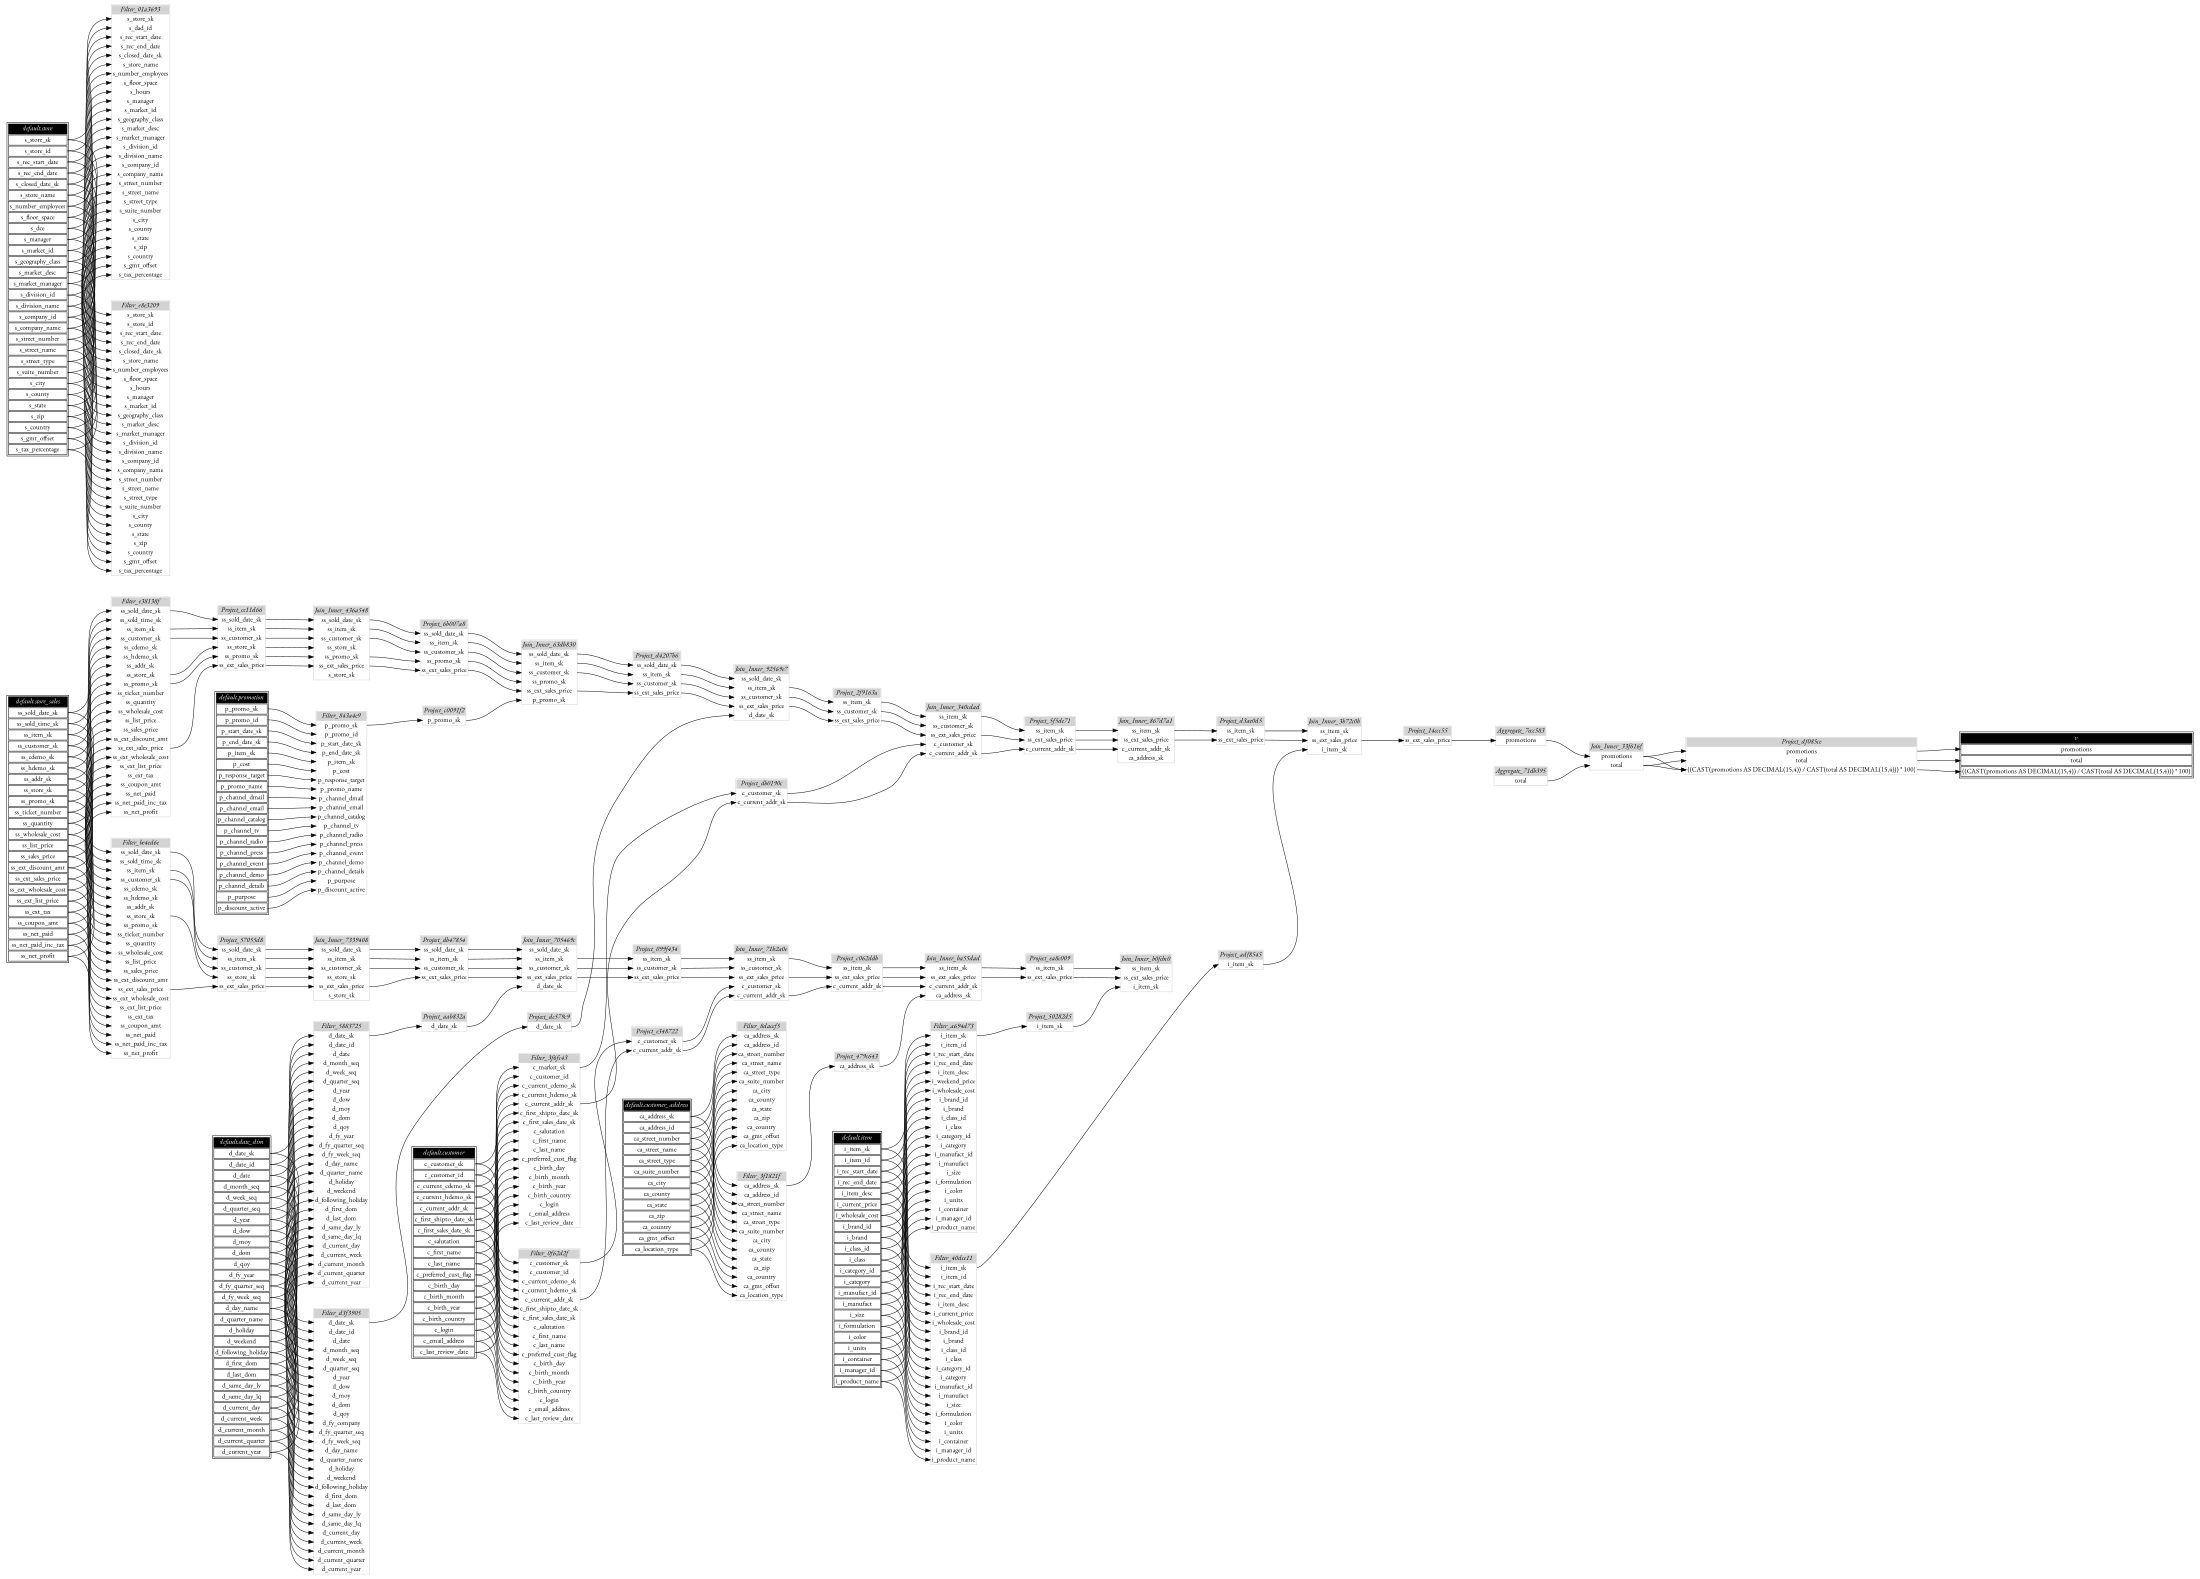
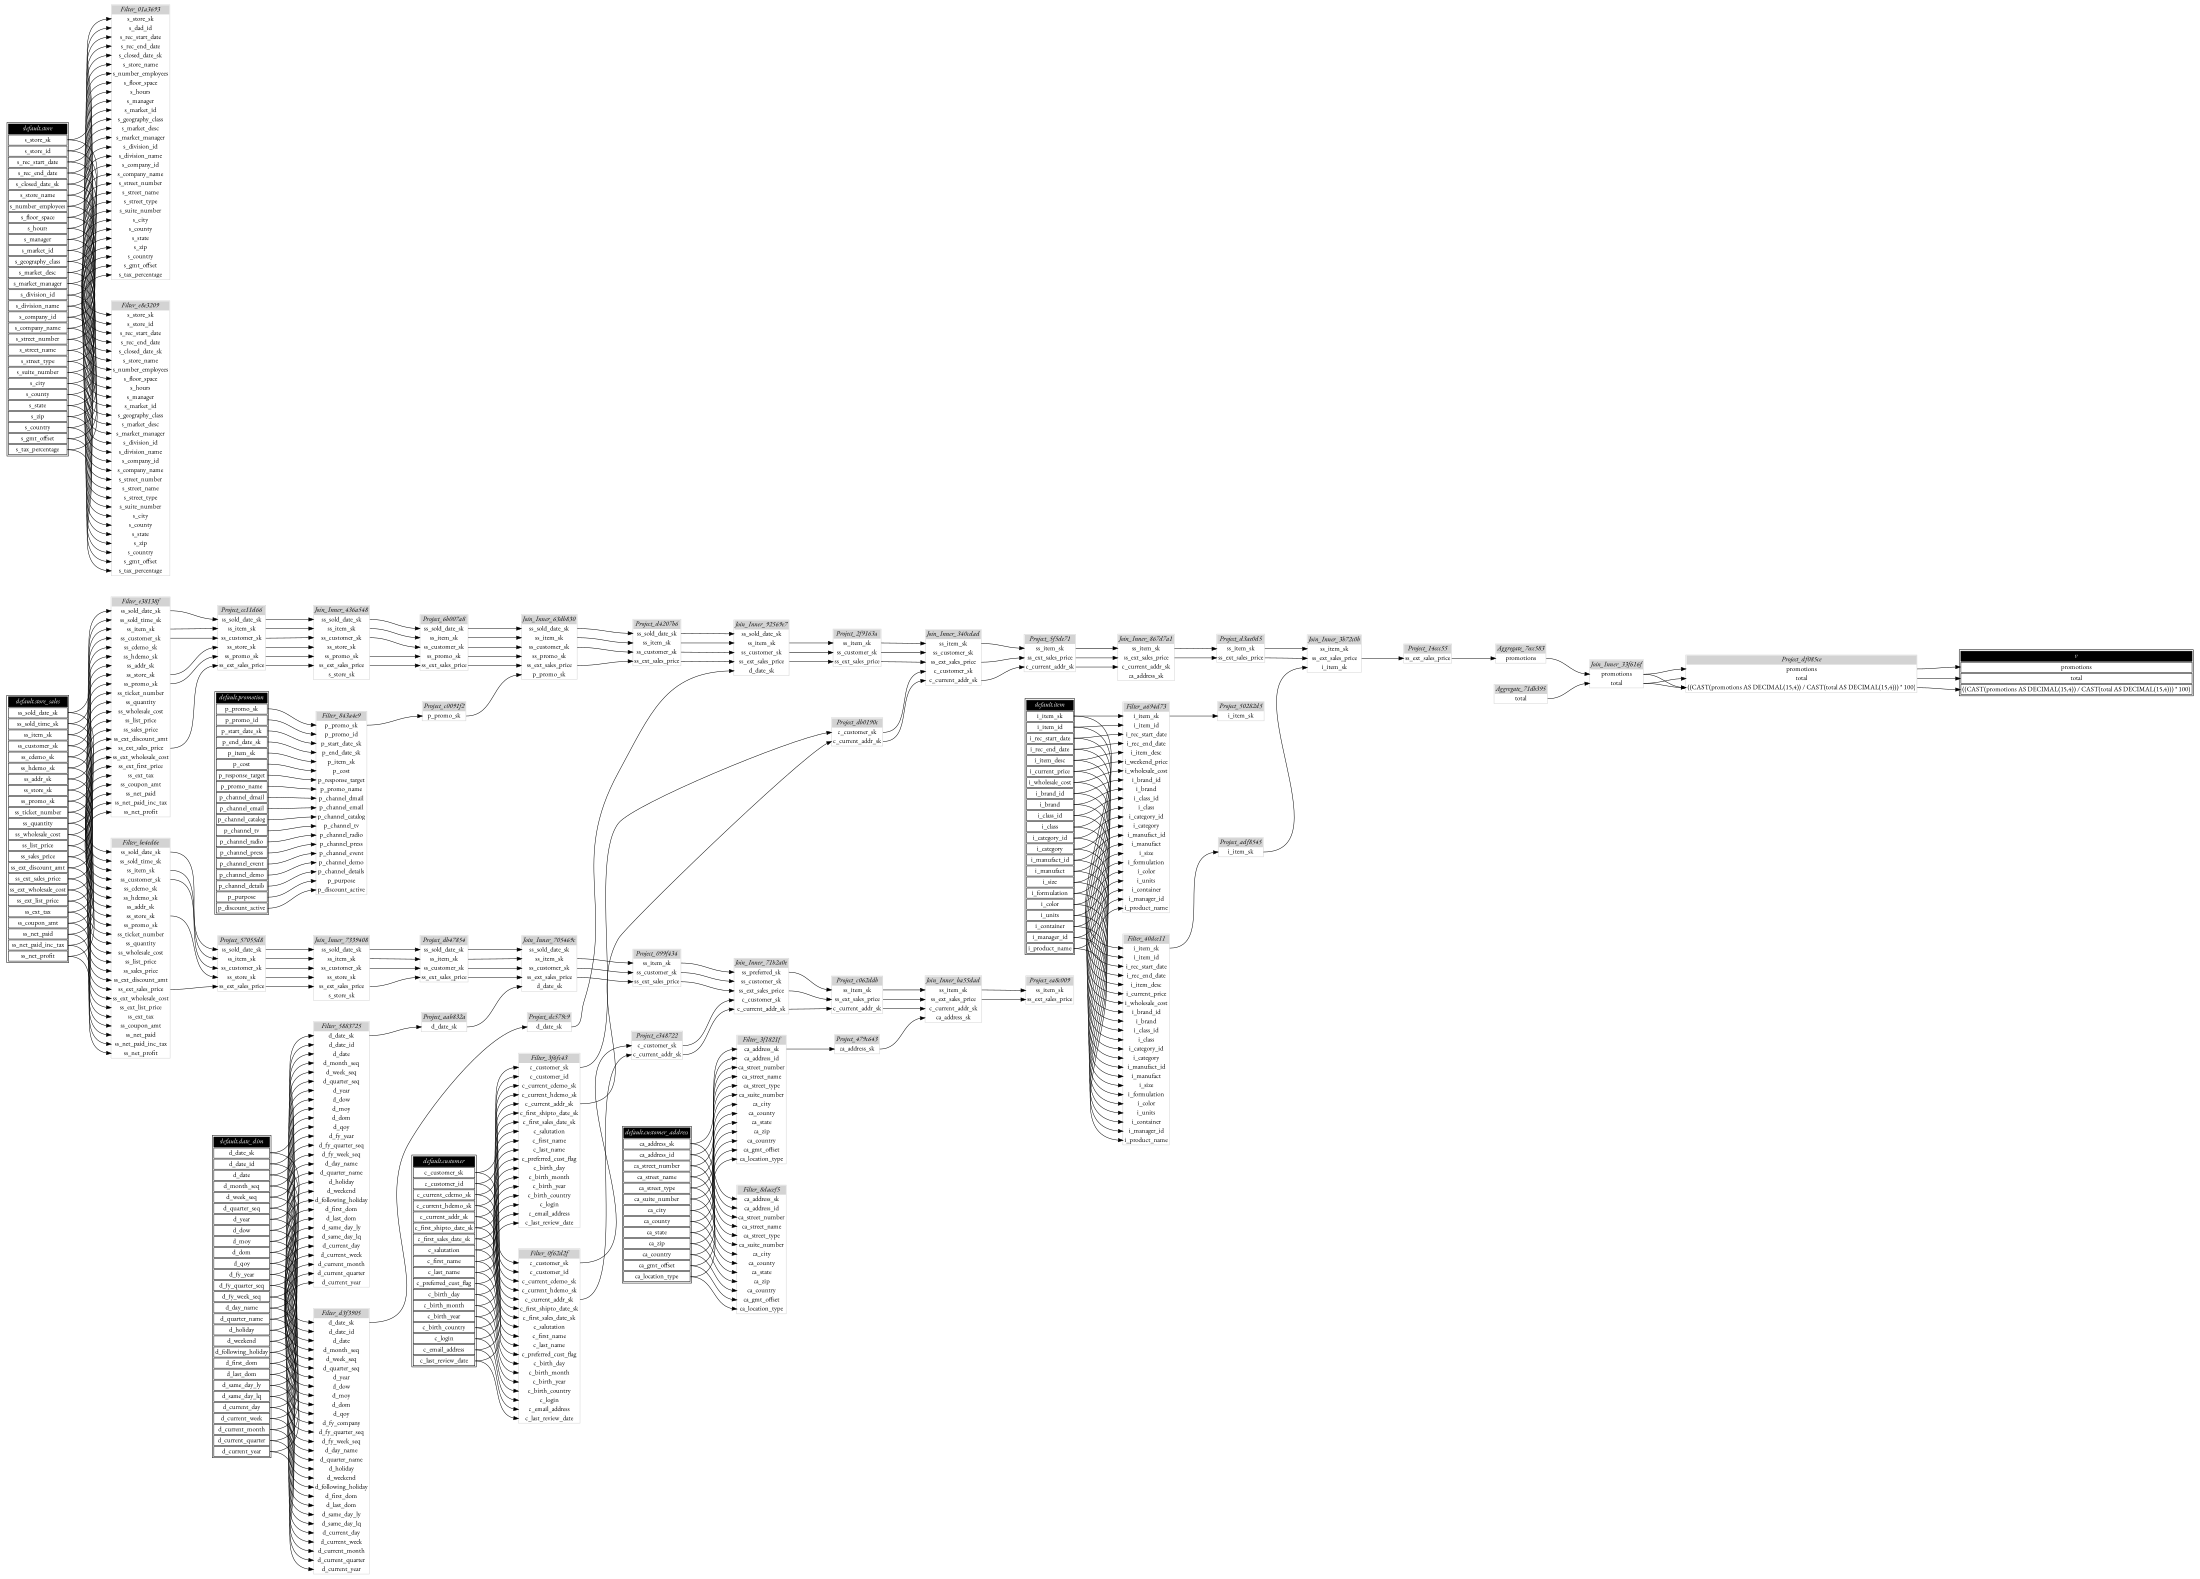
(38, 228) -> (38, 228)
(141, 766) -> (141, 766)
(761, 959) -> (761, 972)
(1146, 973) -> none
(549, 1067) -> (549, 1067)
